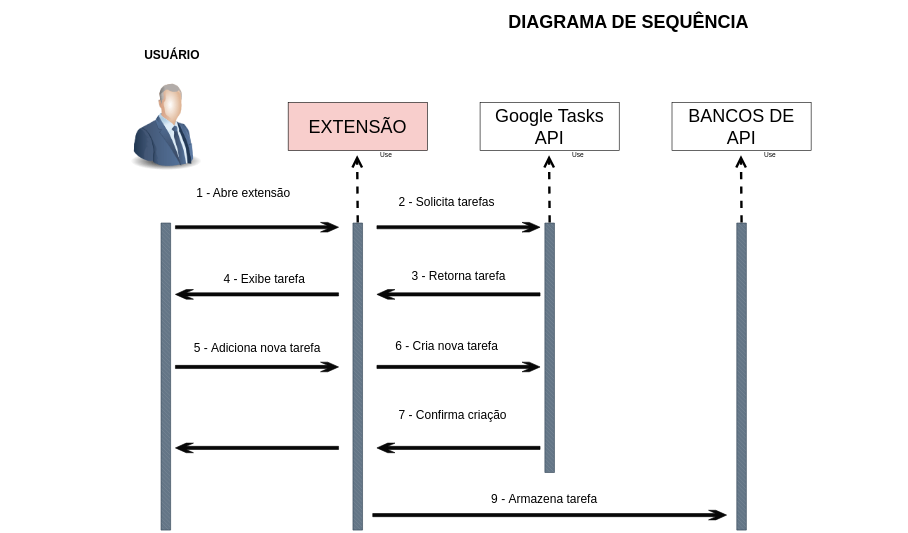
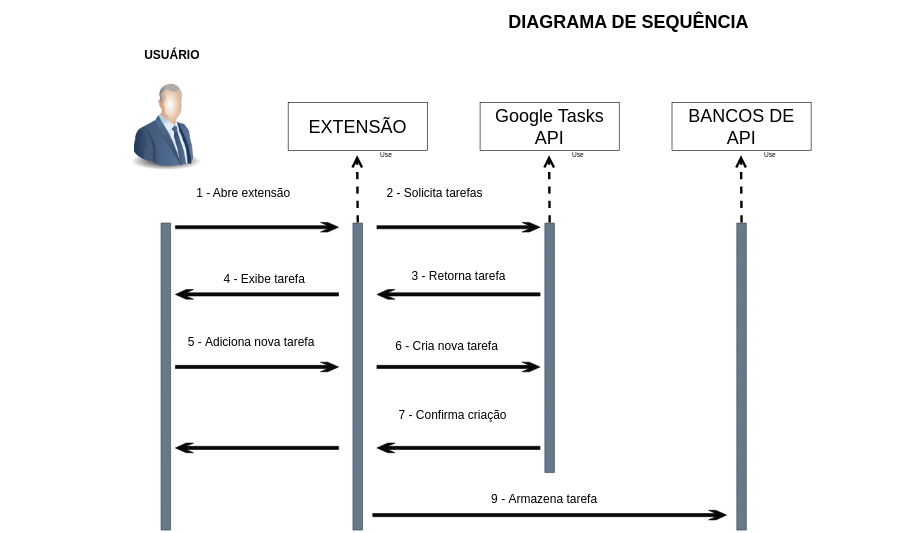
(358, 126) -> (358, 126)
(447, 201) -> (435, 192)
(257, 348) -> (251, 342)
